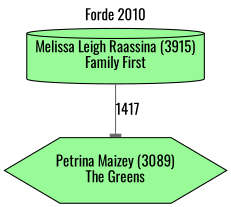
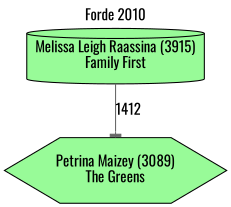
(128, 111) -> (129, 111)
